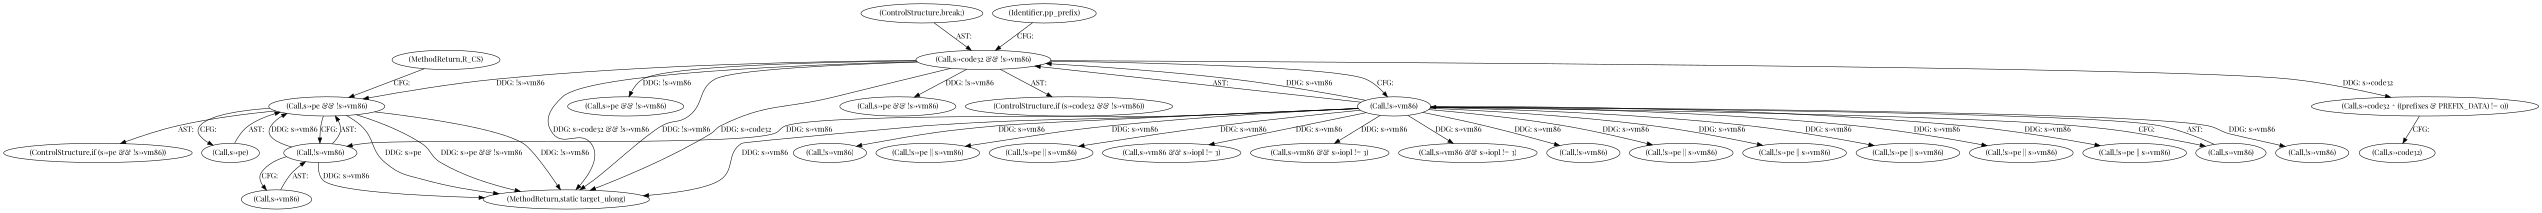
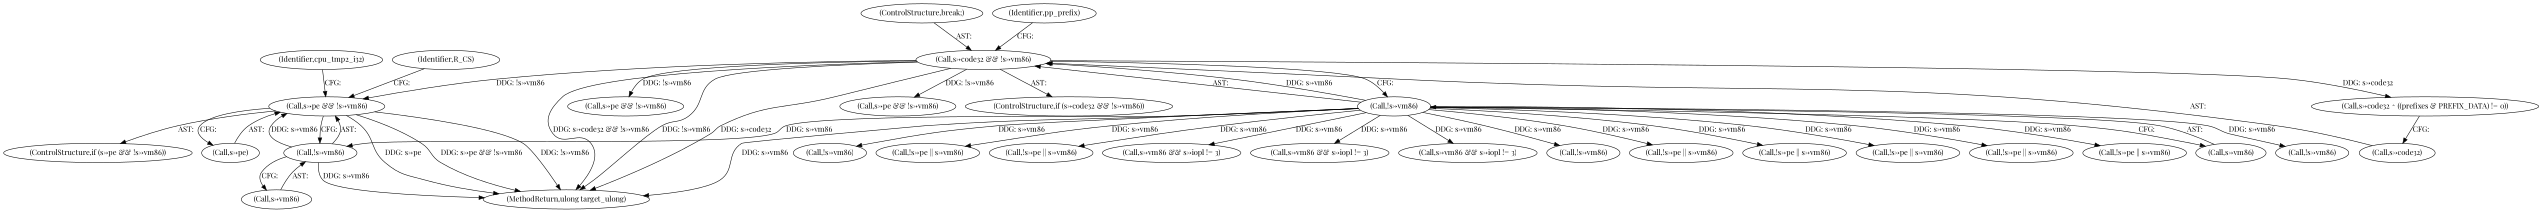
none -> (321, 60)
(446, 60) -> (446, 60)
none -> (1714, 88)
(566, 199) -> (566, 199)
